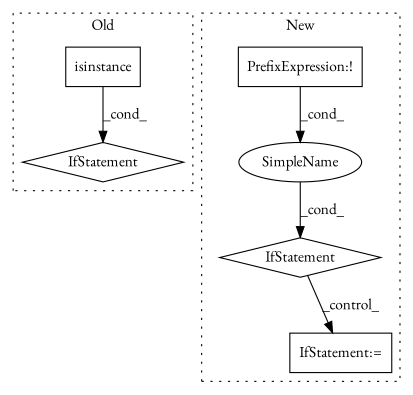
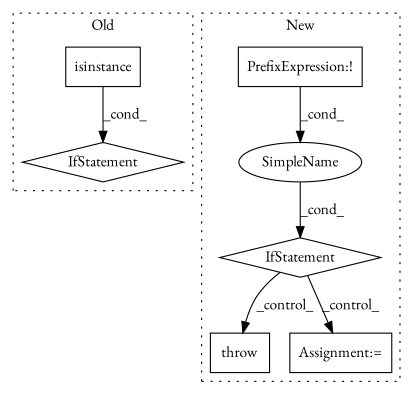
none -> (240, 353)
(341, 353) -> (341, 353)
